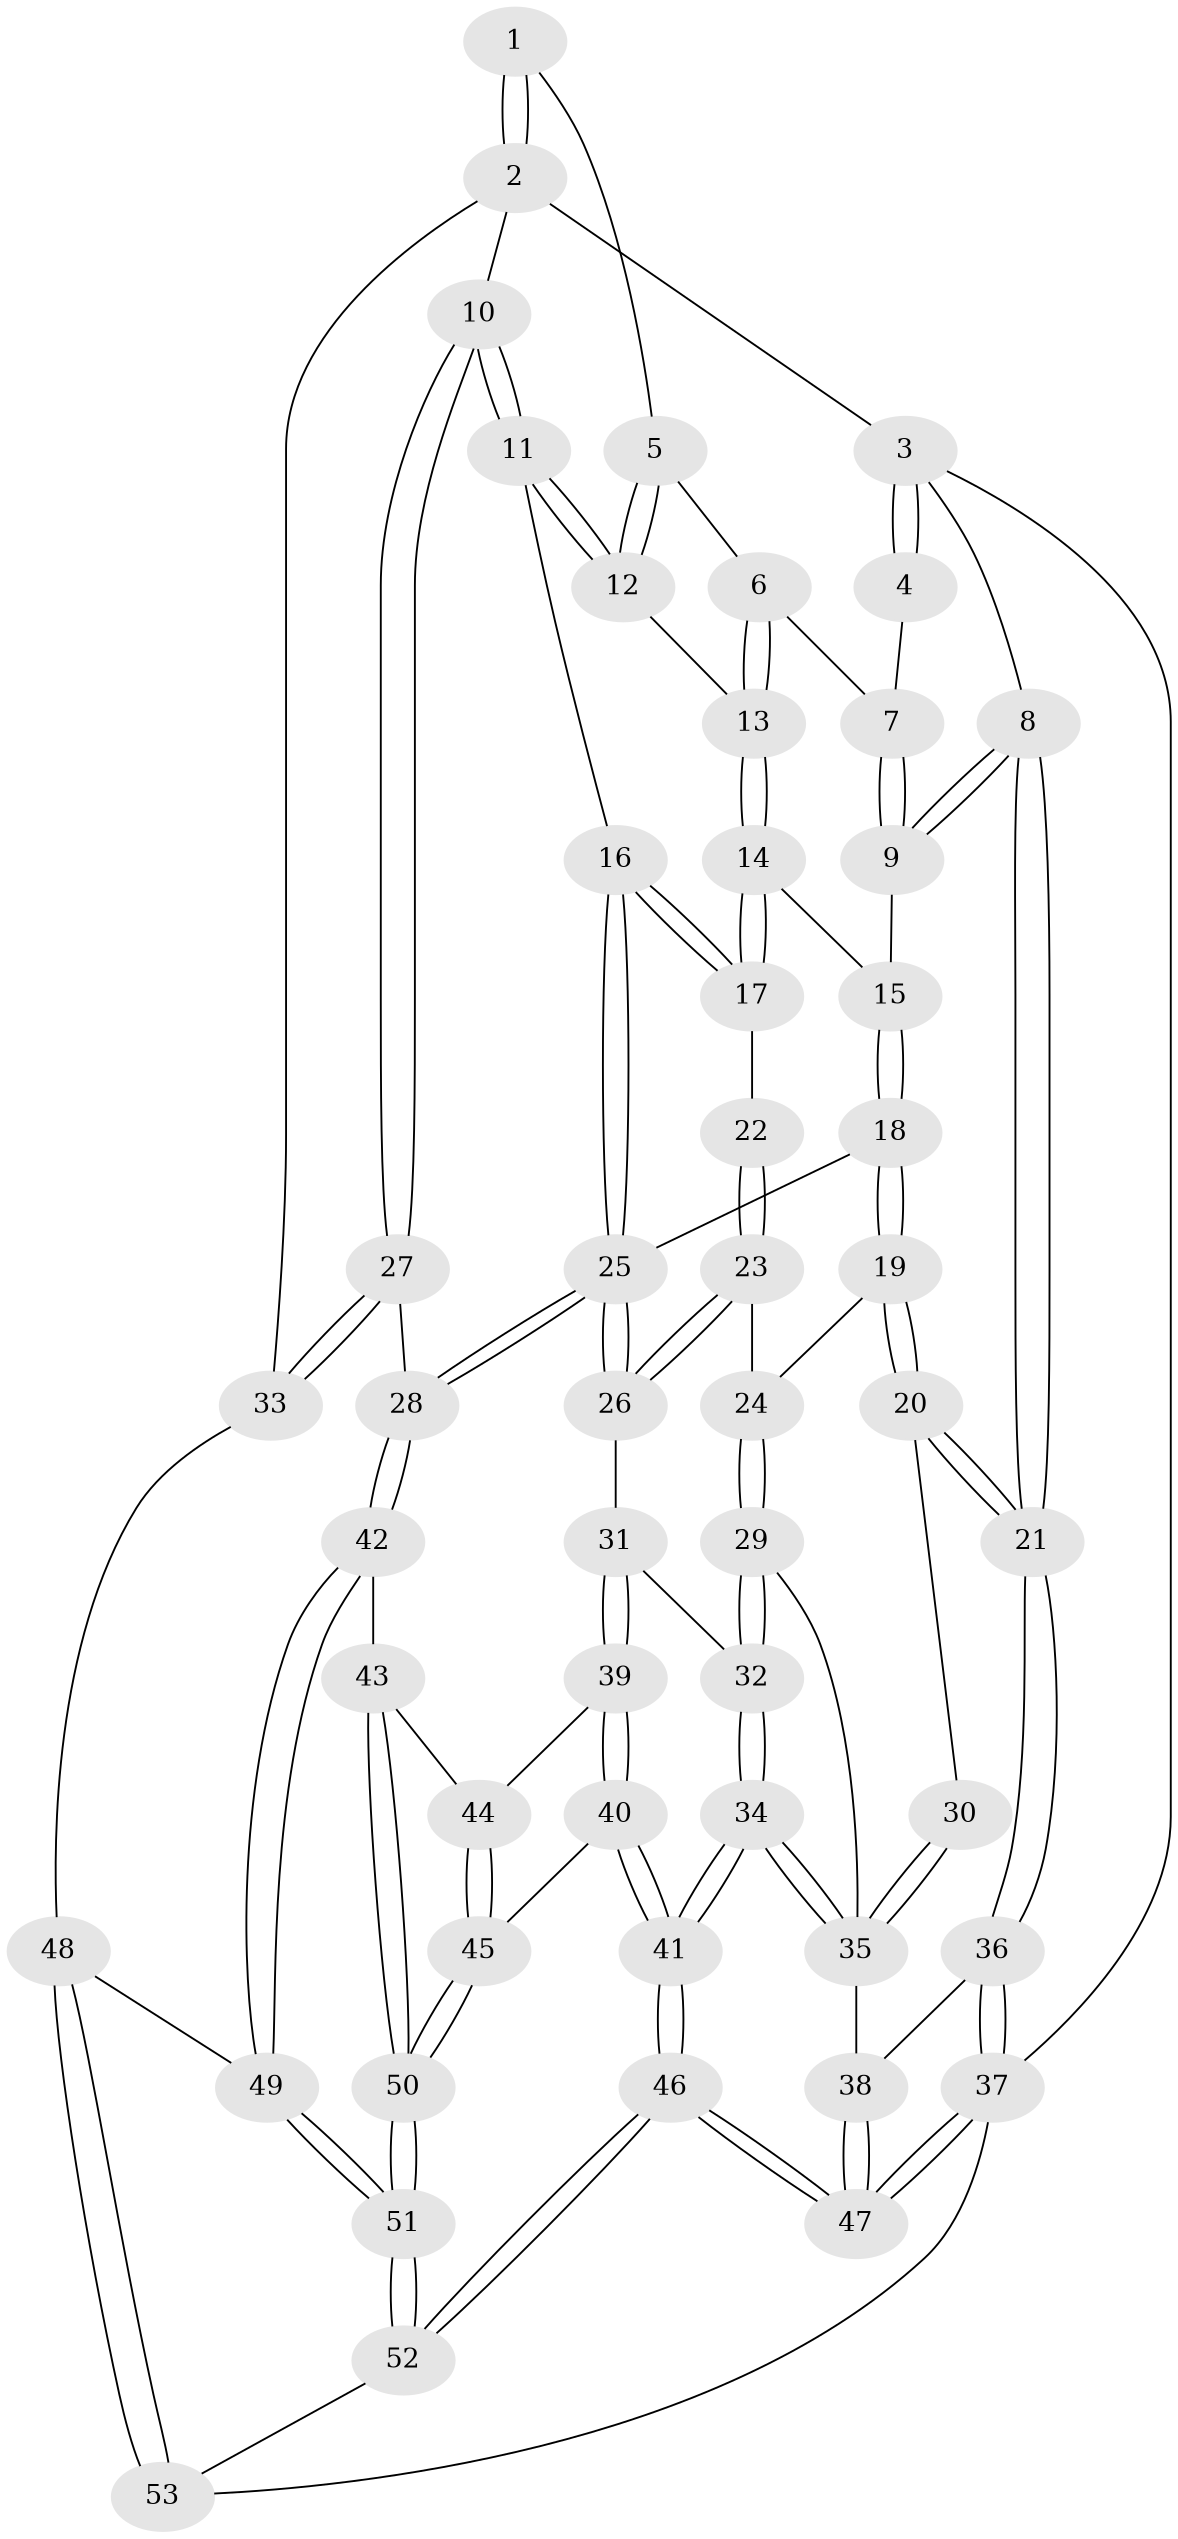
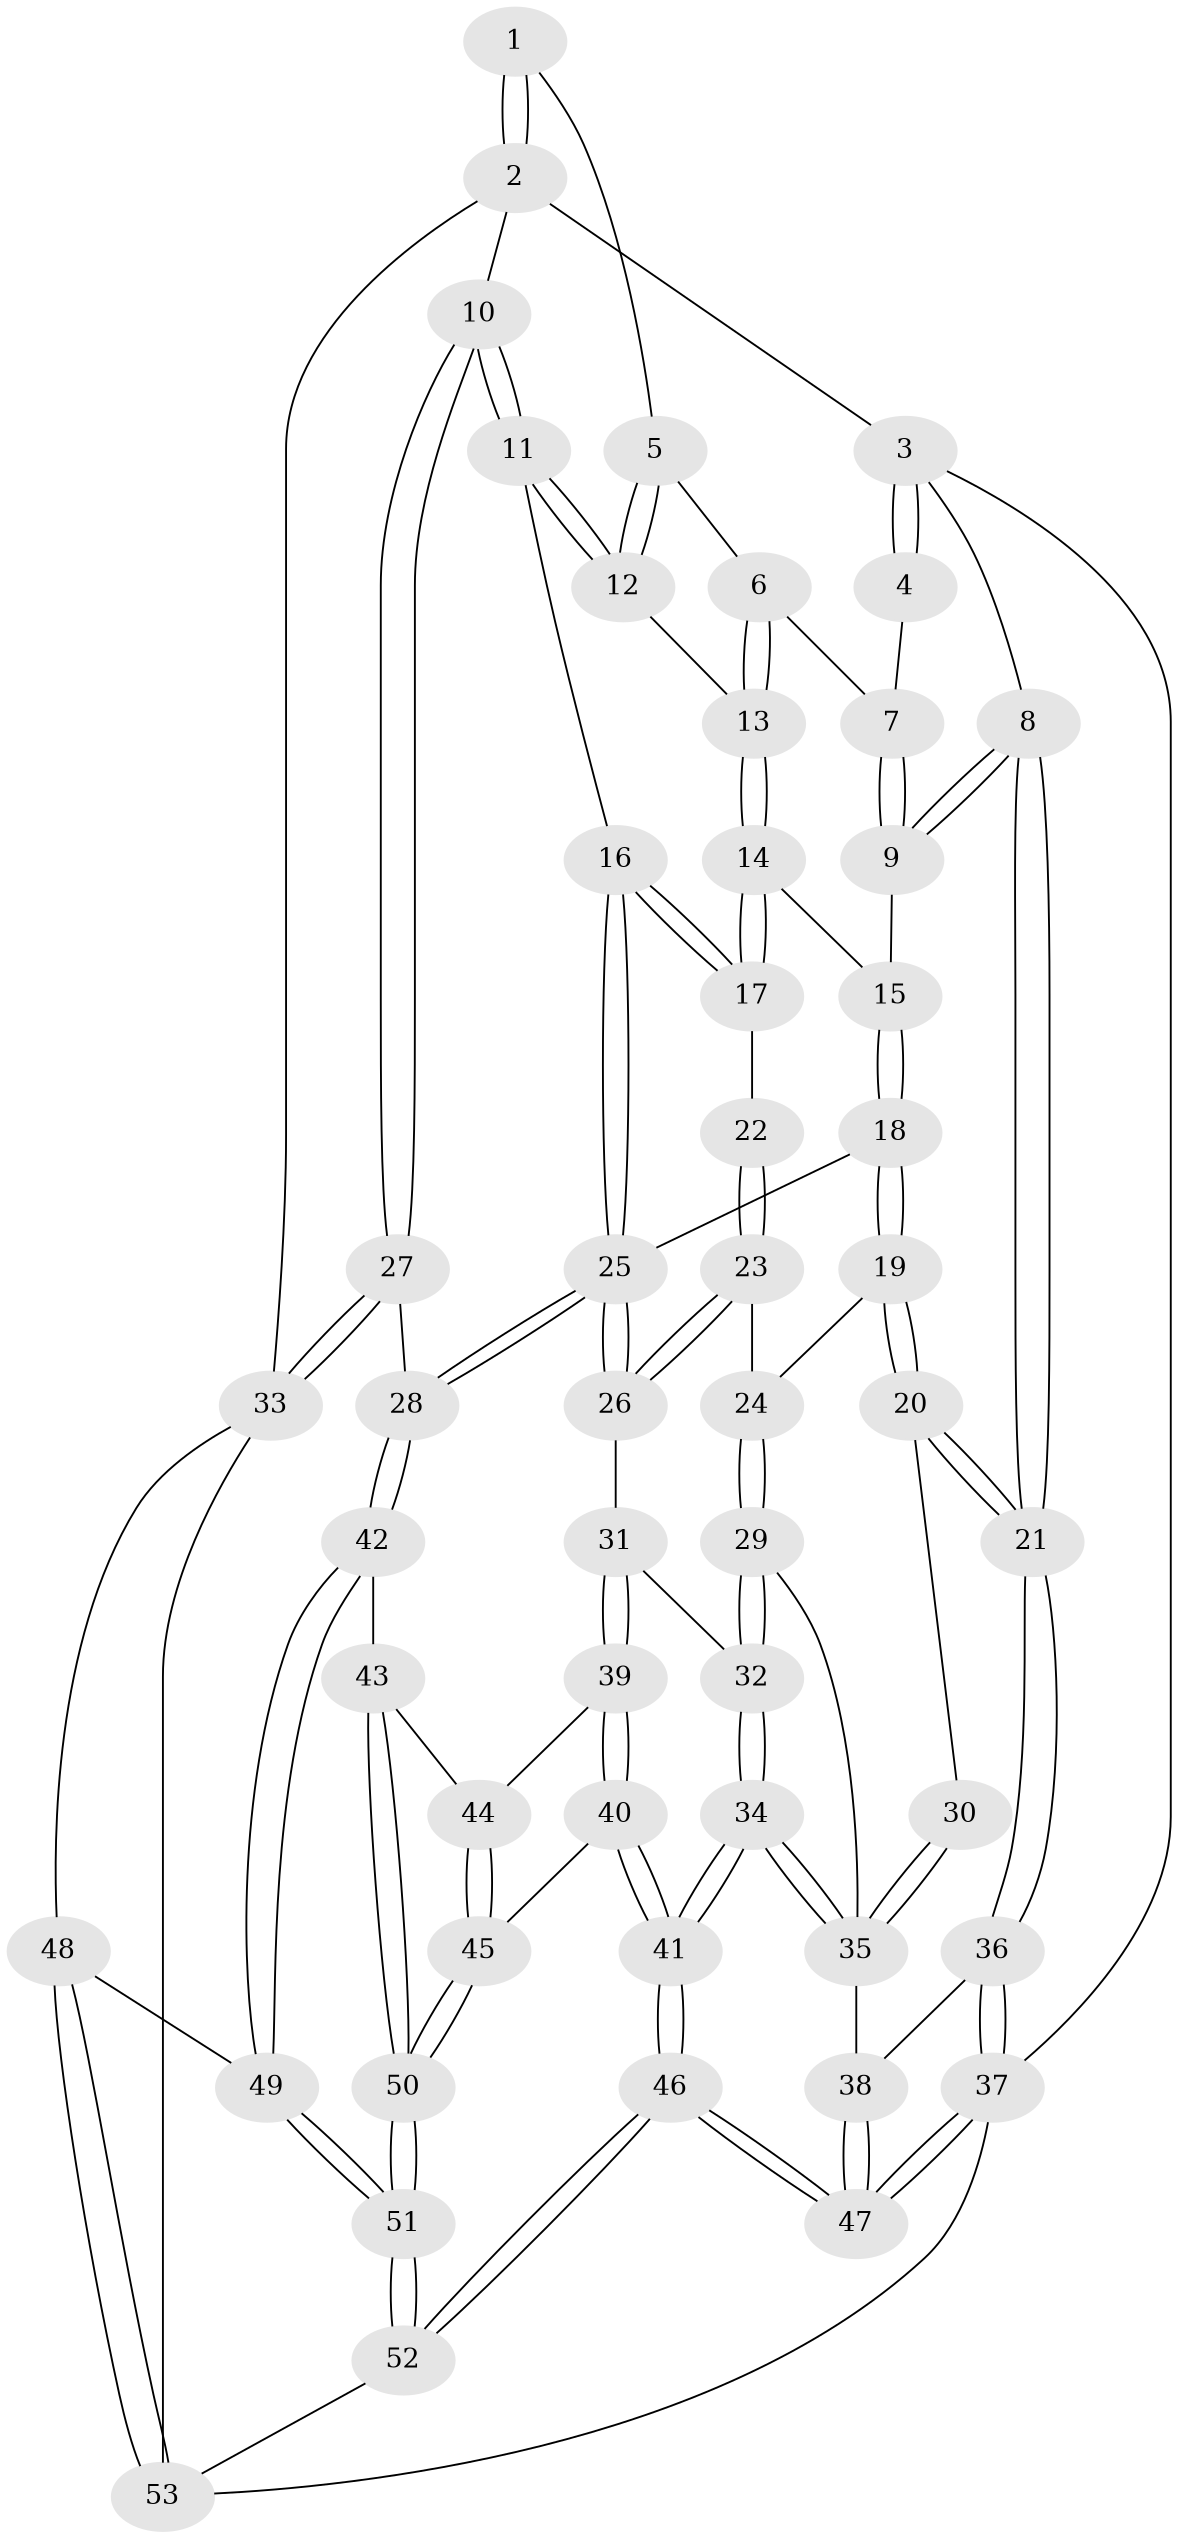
none -> (163, 1941)
